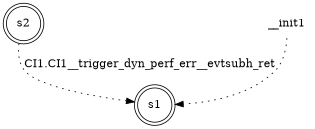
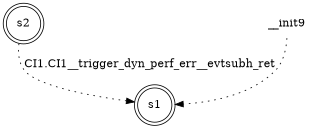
(287, 24) -> (287, 24)
